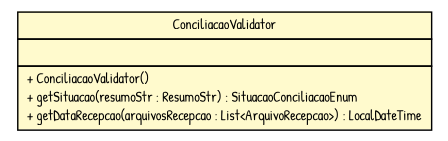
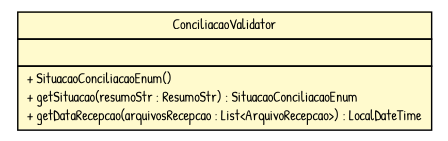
(88, 79) -> (100, 79)
